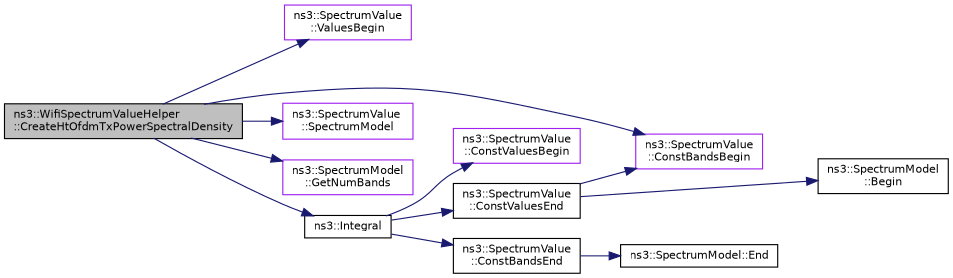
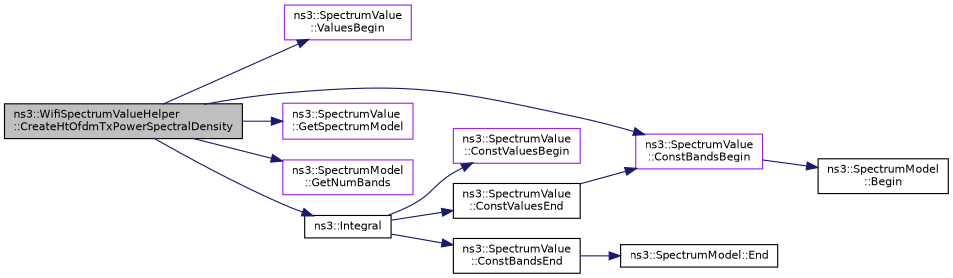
(348, 121) -> (348, 121)
(694, 189) -> (785, 163)
